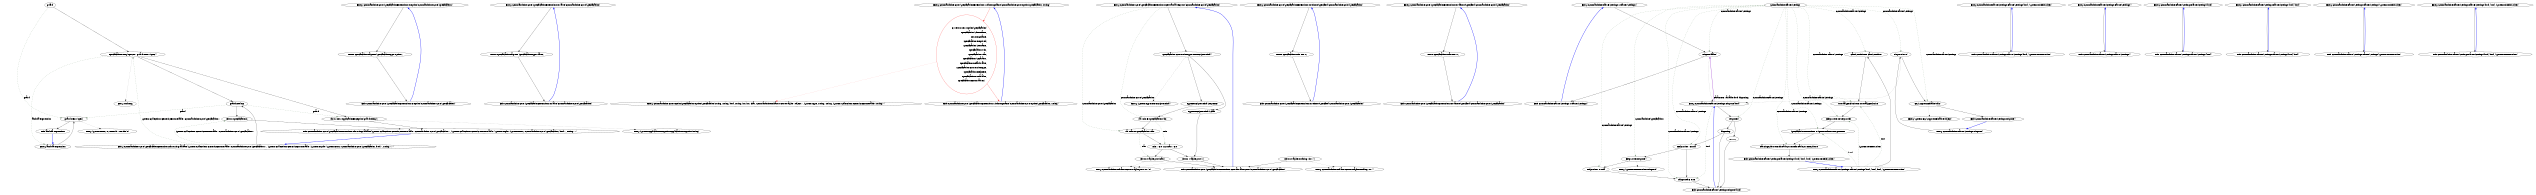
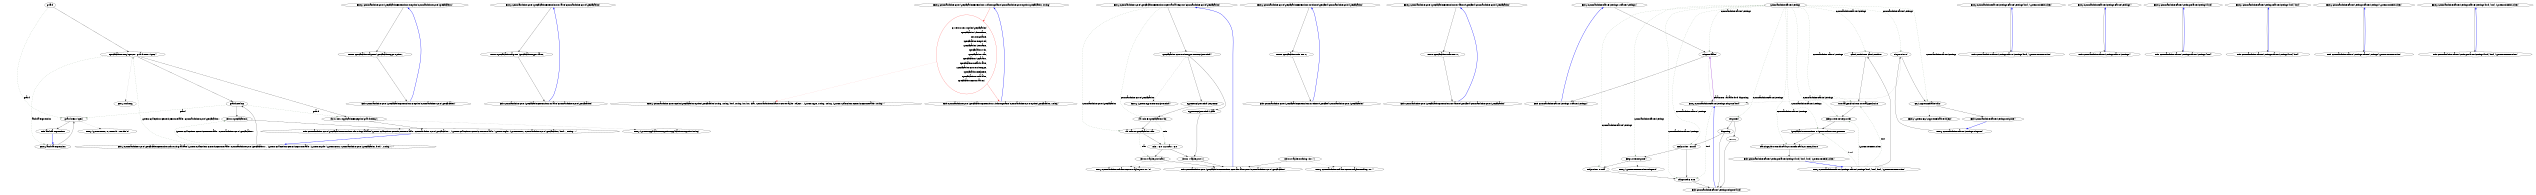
(1724, 111) -> none
(1649, 119) -> (1649, 119)
